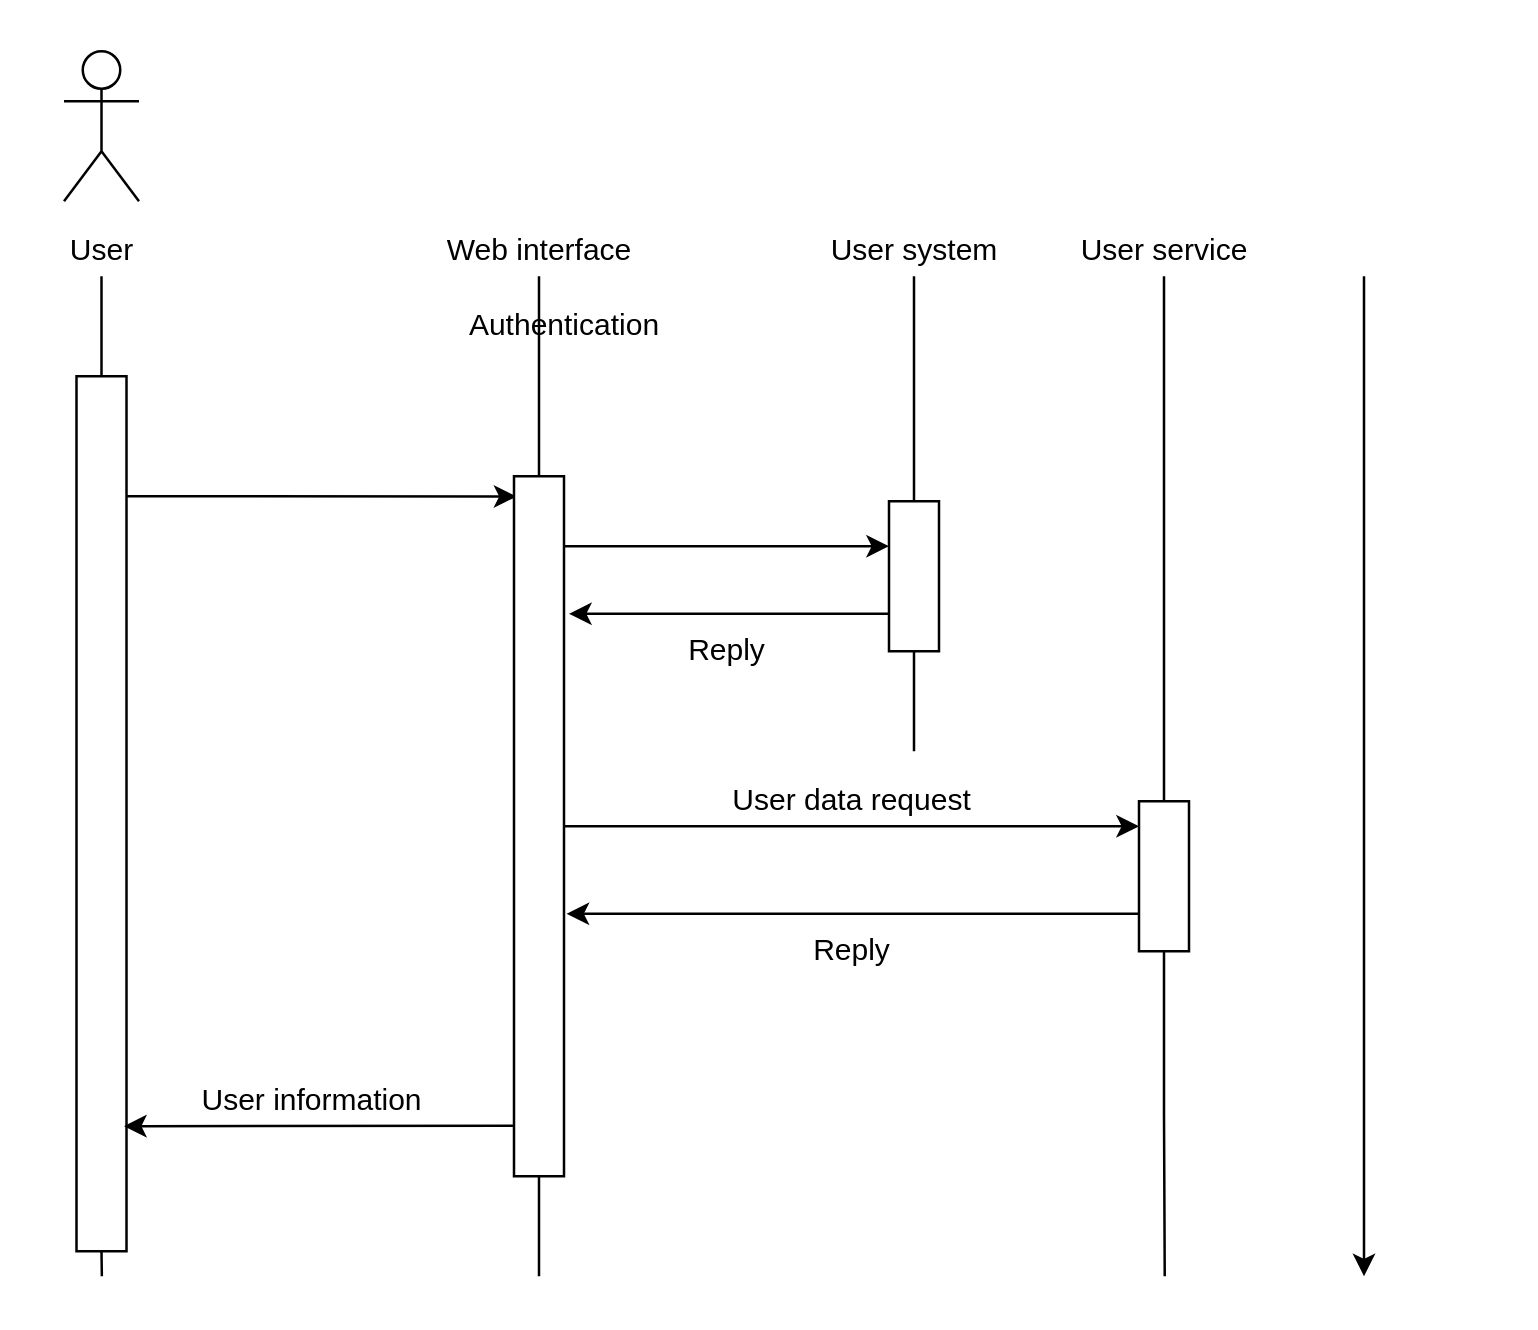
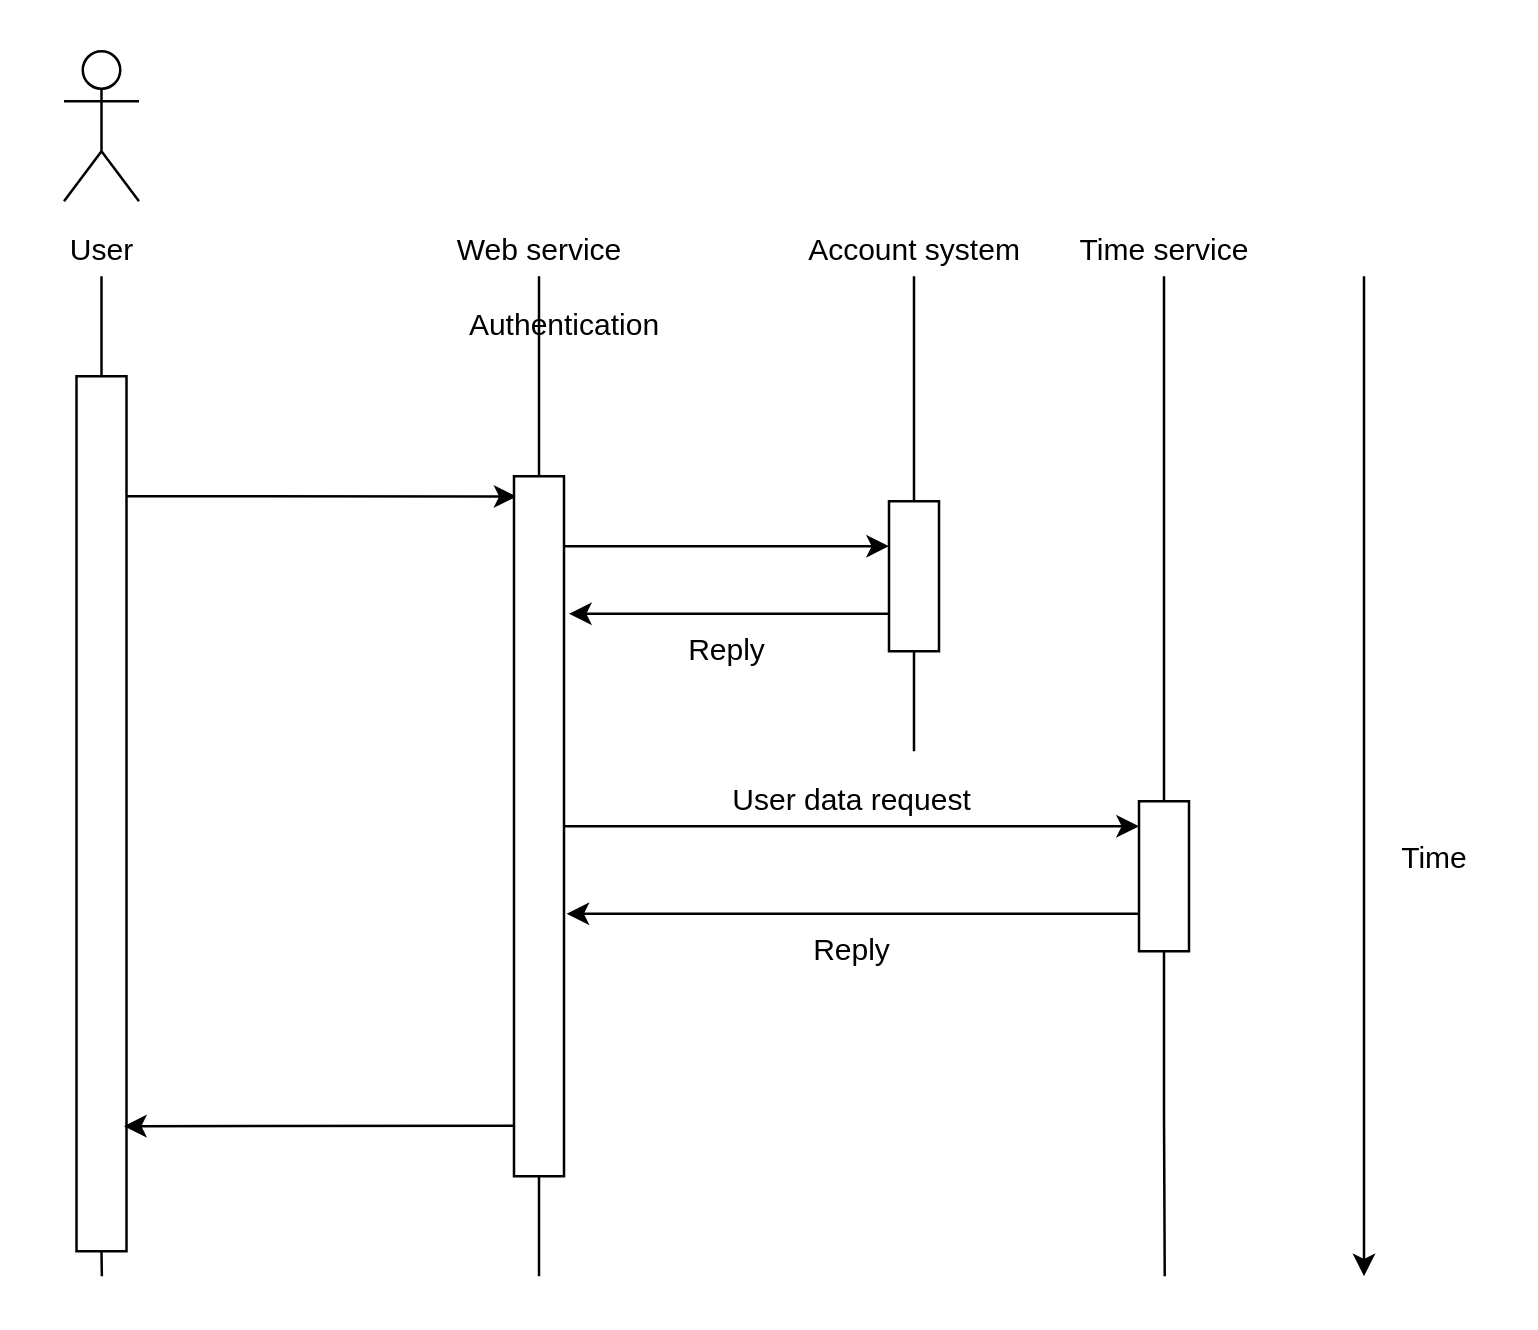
(540, 251) -> (540, 251)
(915, 251) -> (915, 251)
(1165, 251) -> (1165, 251)
none -> (1434, 859)
(311, 1101) -> none
